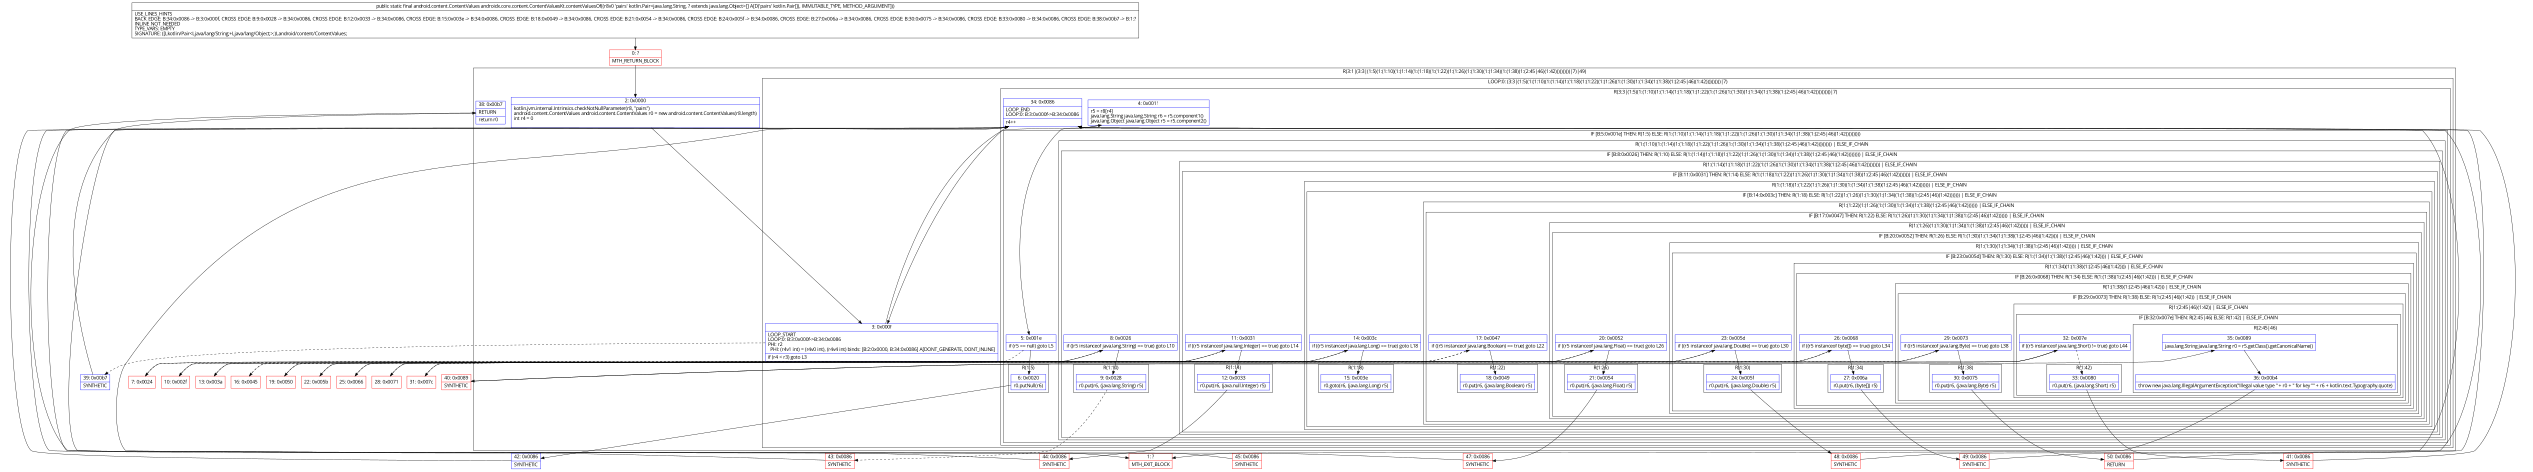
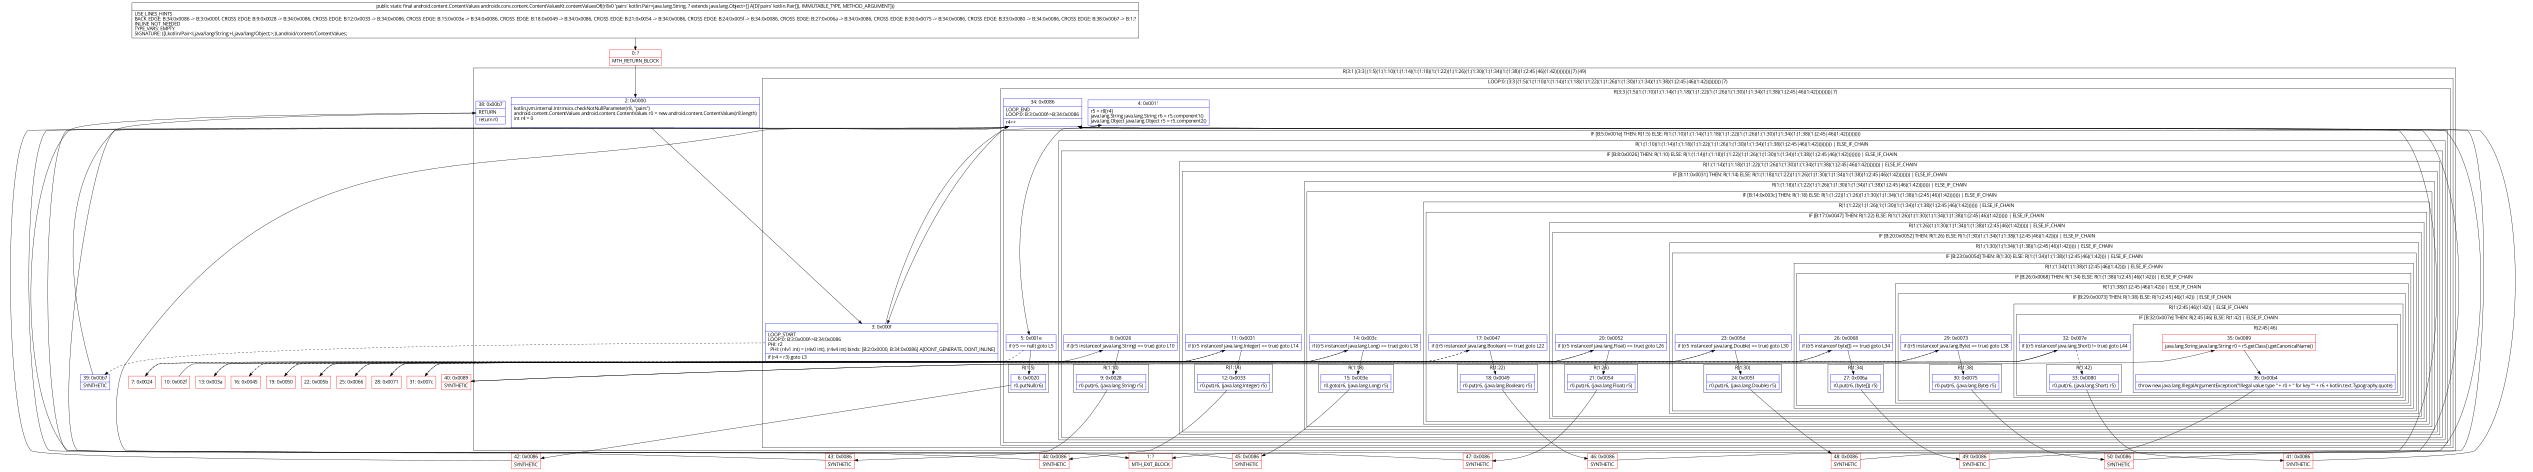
(2239, 342) -> (2239, 342)
(641, 362) -> none
(1233, 386) -> (1233, 386)
none -> (1311, 424)
(996, 455) -> (996, 455)
(526, 461) -> (526, 461)
none -> (1602, 461)
(2116, 465) -> (2119, 465)
